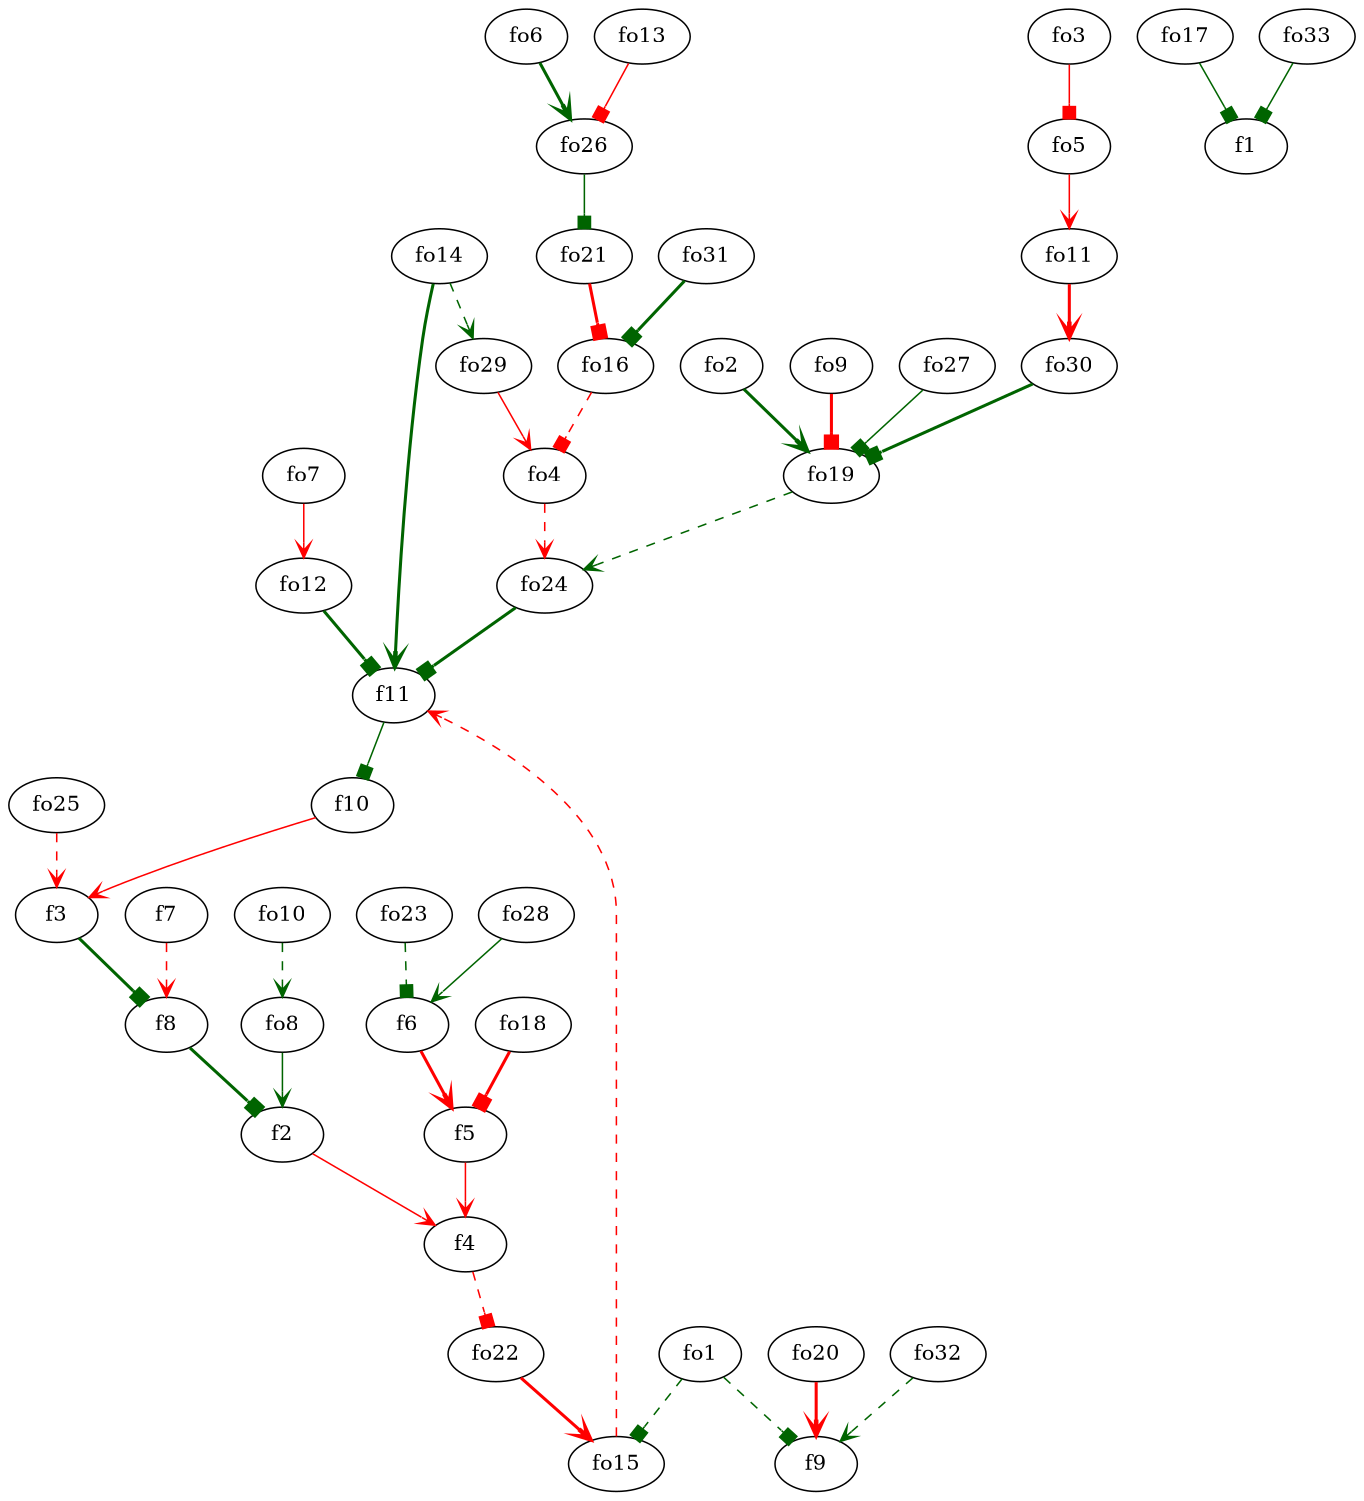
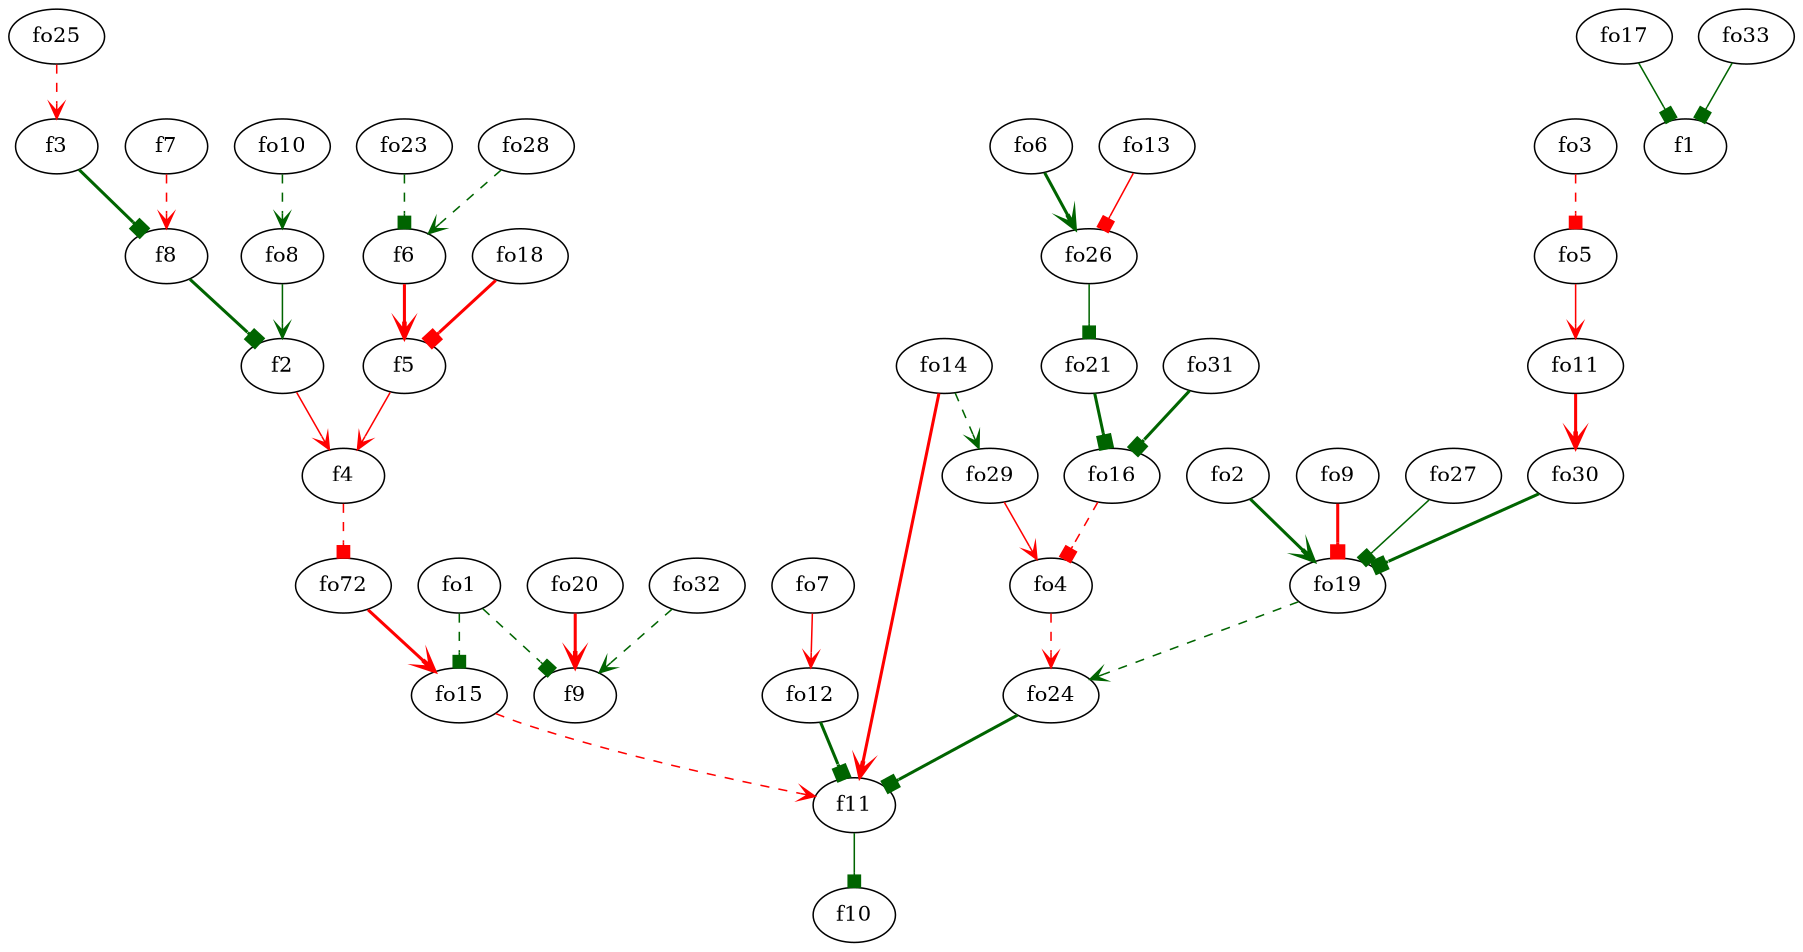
(1069, 84) -> (1576, 194)
(593, 303) -> (1099, 413)
(408, 467) -> (901, 578)
(209, 852) -> none
(472, 965) -> (471, 197)
(496, 1354) -> (343, 586)
